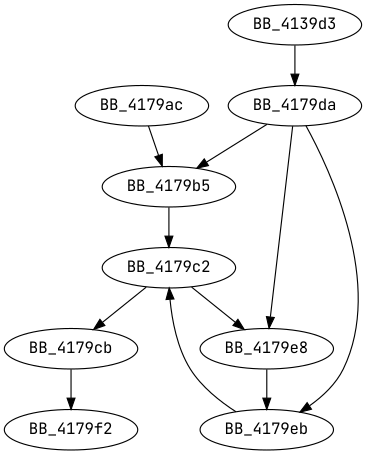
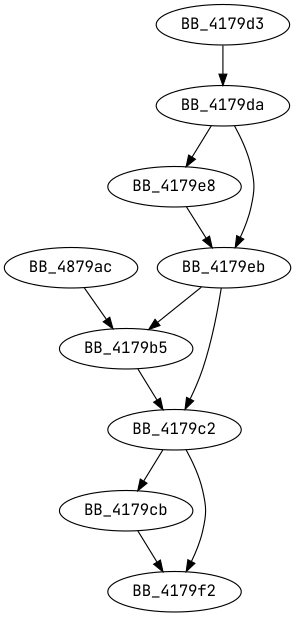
(295, 25) -> (223, 25)
(142, 106) -> (71, 268)
(237, 143) -> (180, 305)
(213, 305) -> (205, 505)
